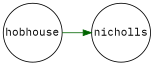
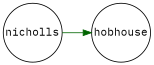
(73, 33) -> (73, 33)
